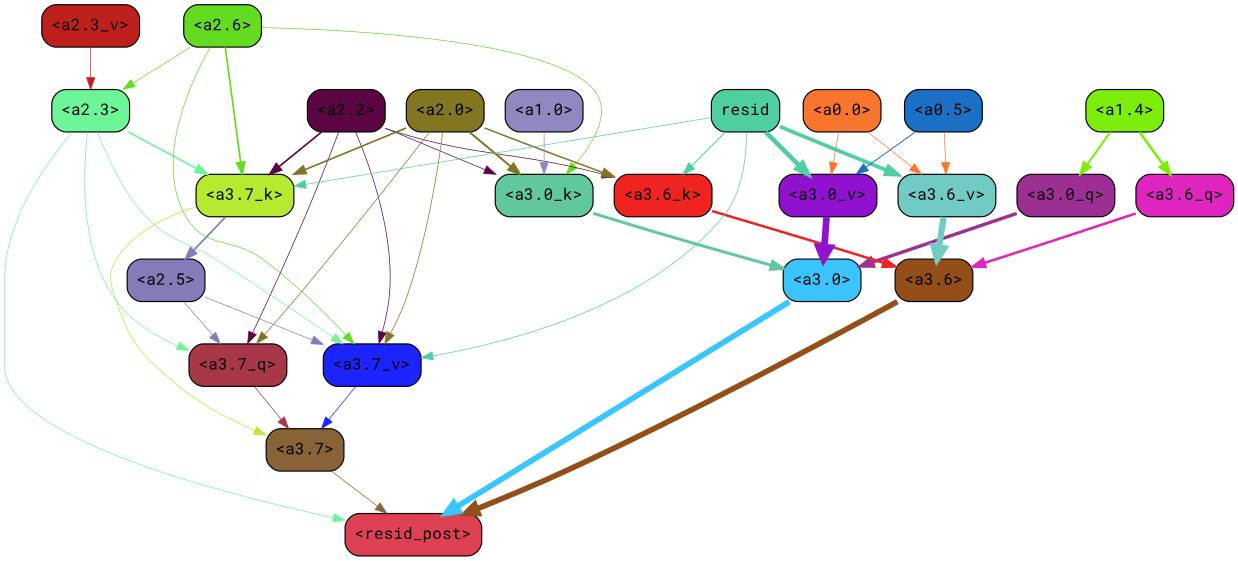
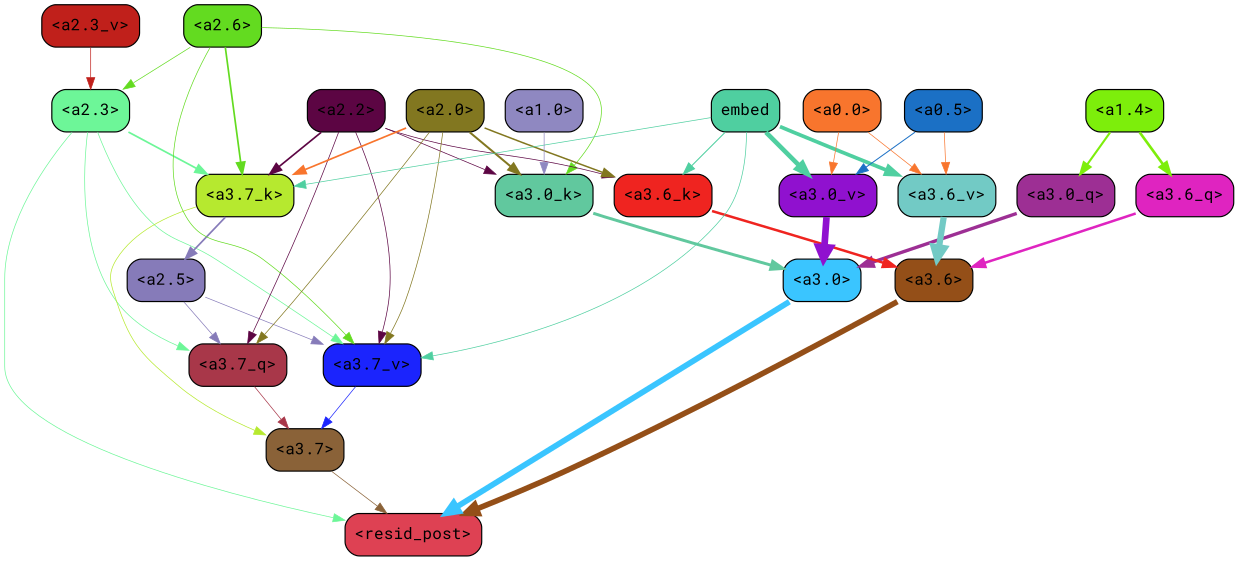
(746, 111) -> (746, 111)
(353, 150) -> (353, 150)
